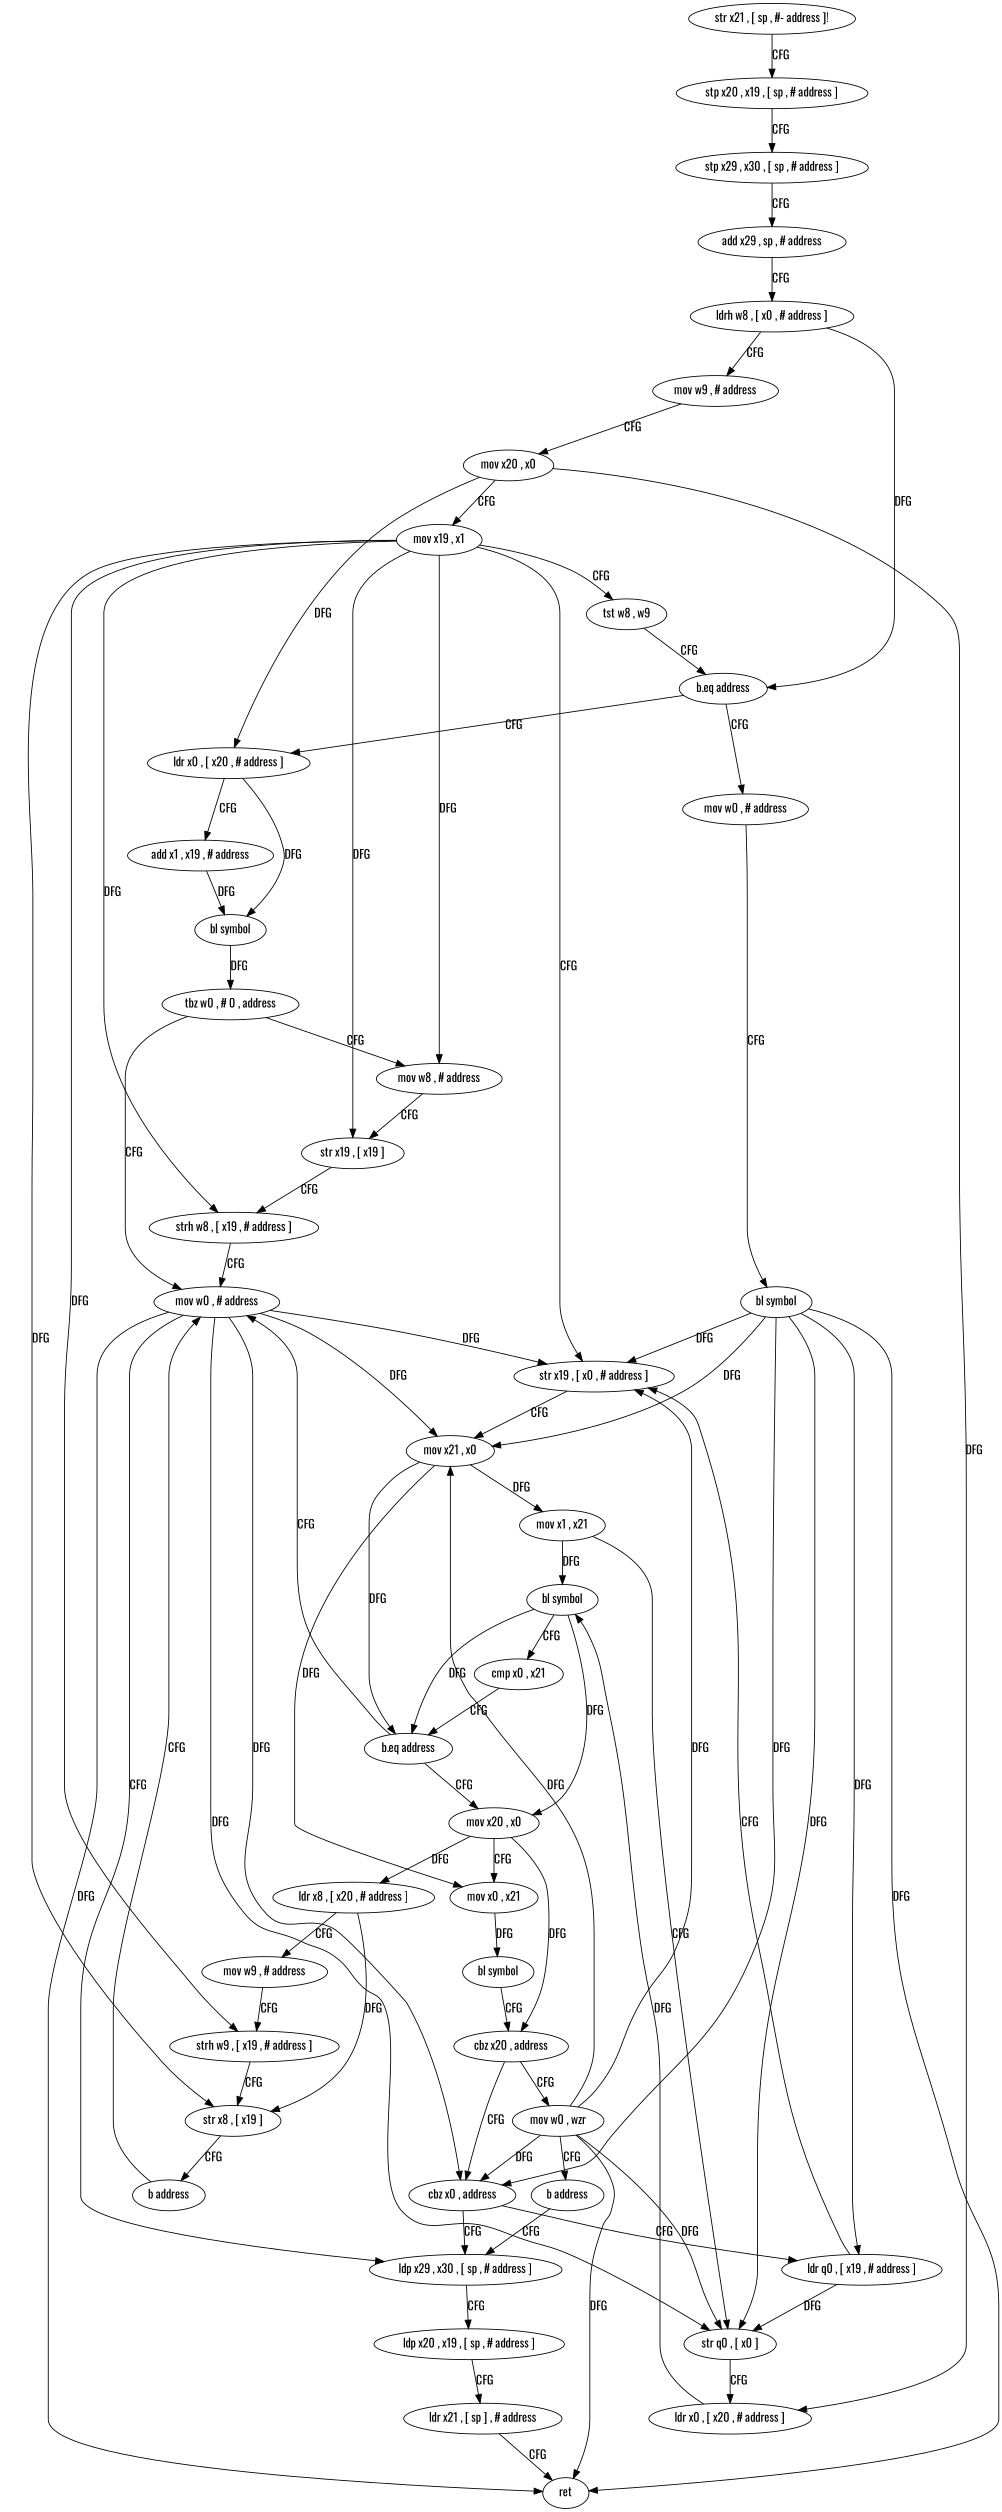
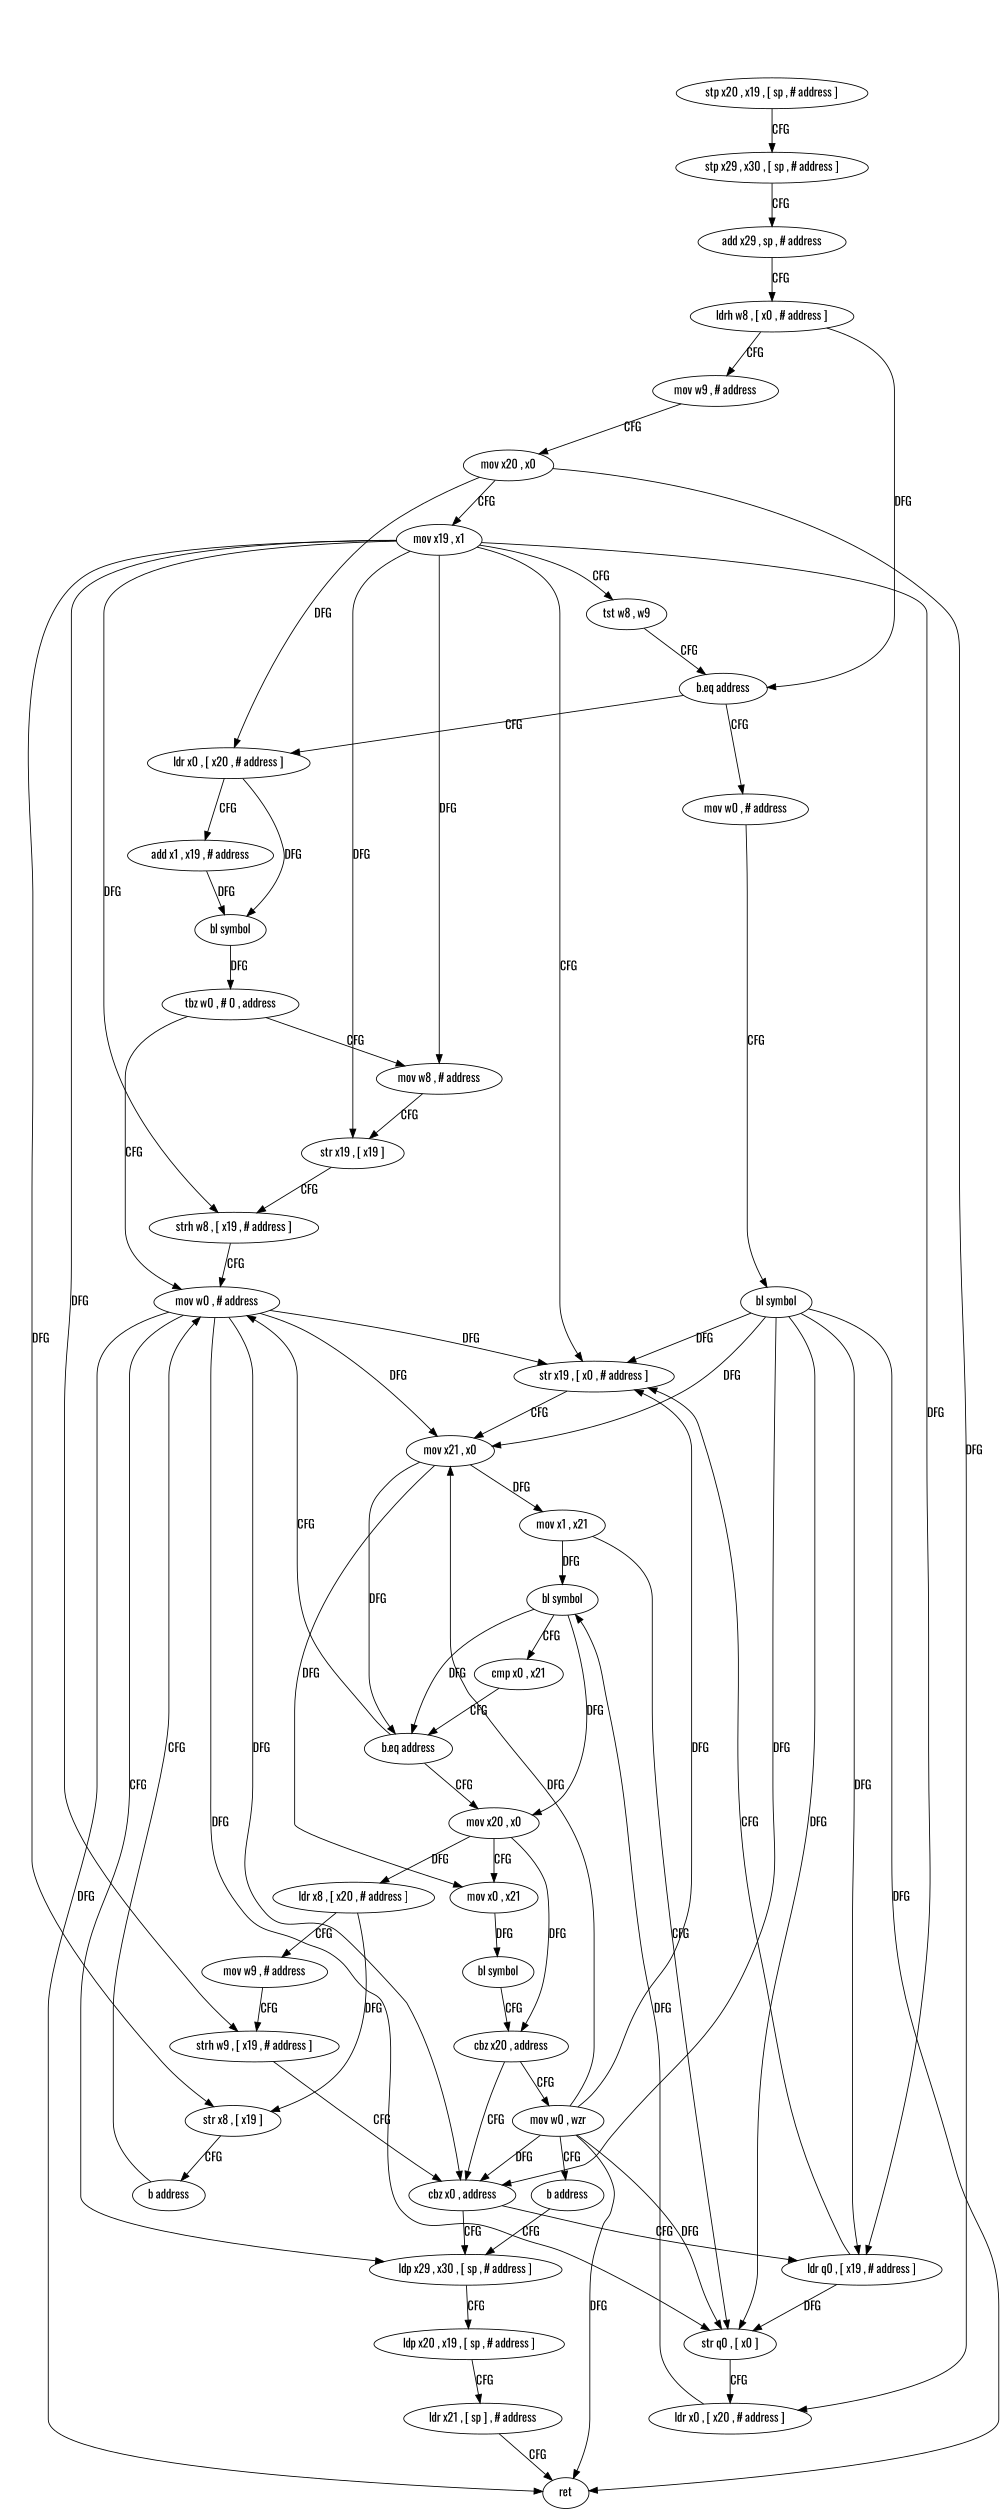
(772, 19) -> none
none -> (927, 1204)
(245, 2080) -> (353, 2120)
